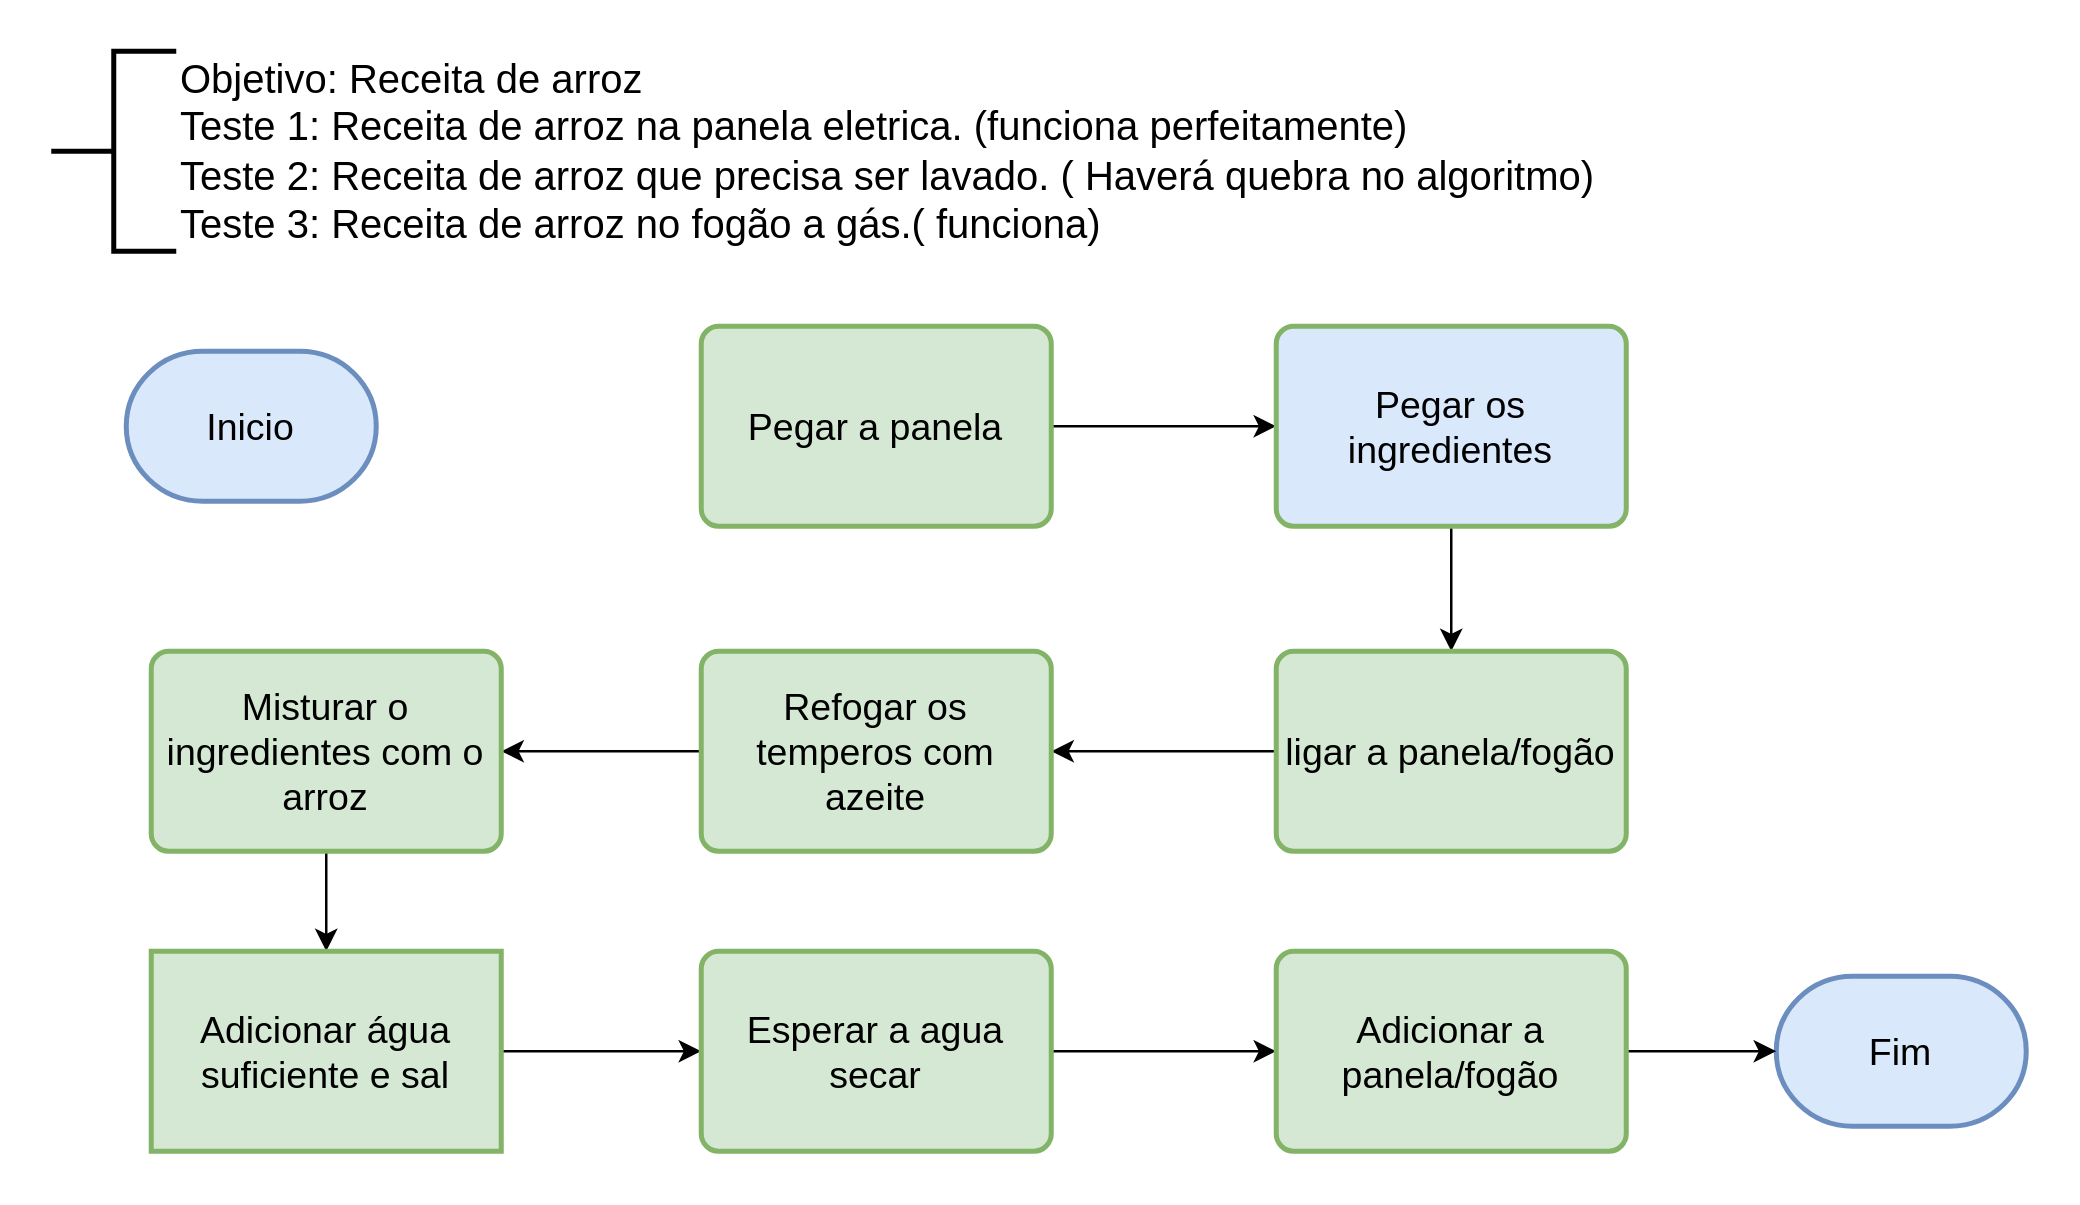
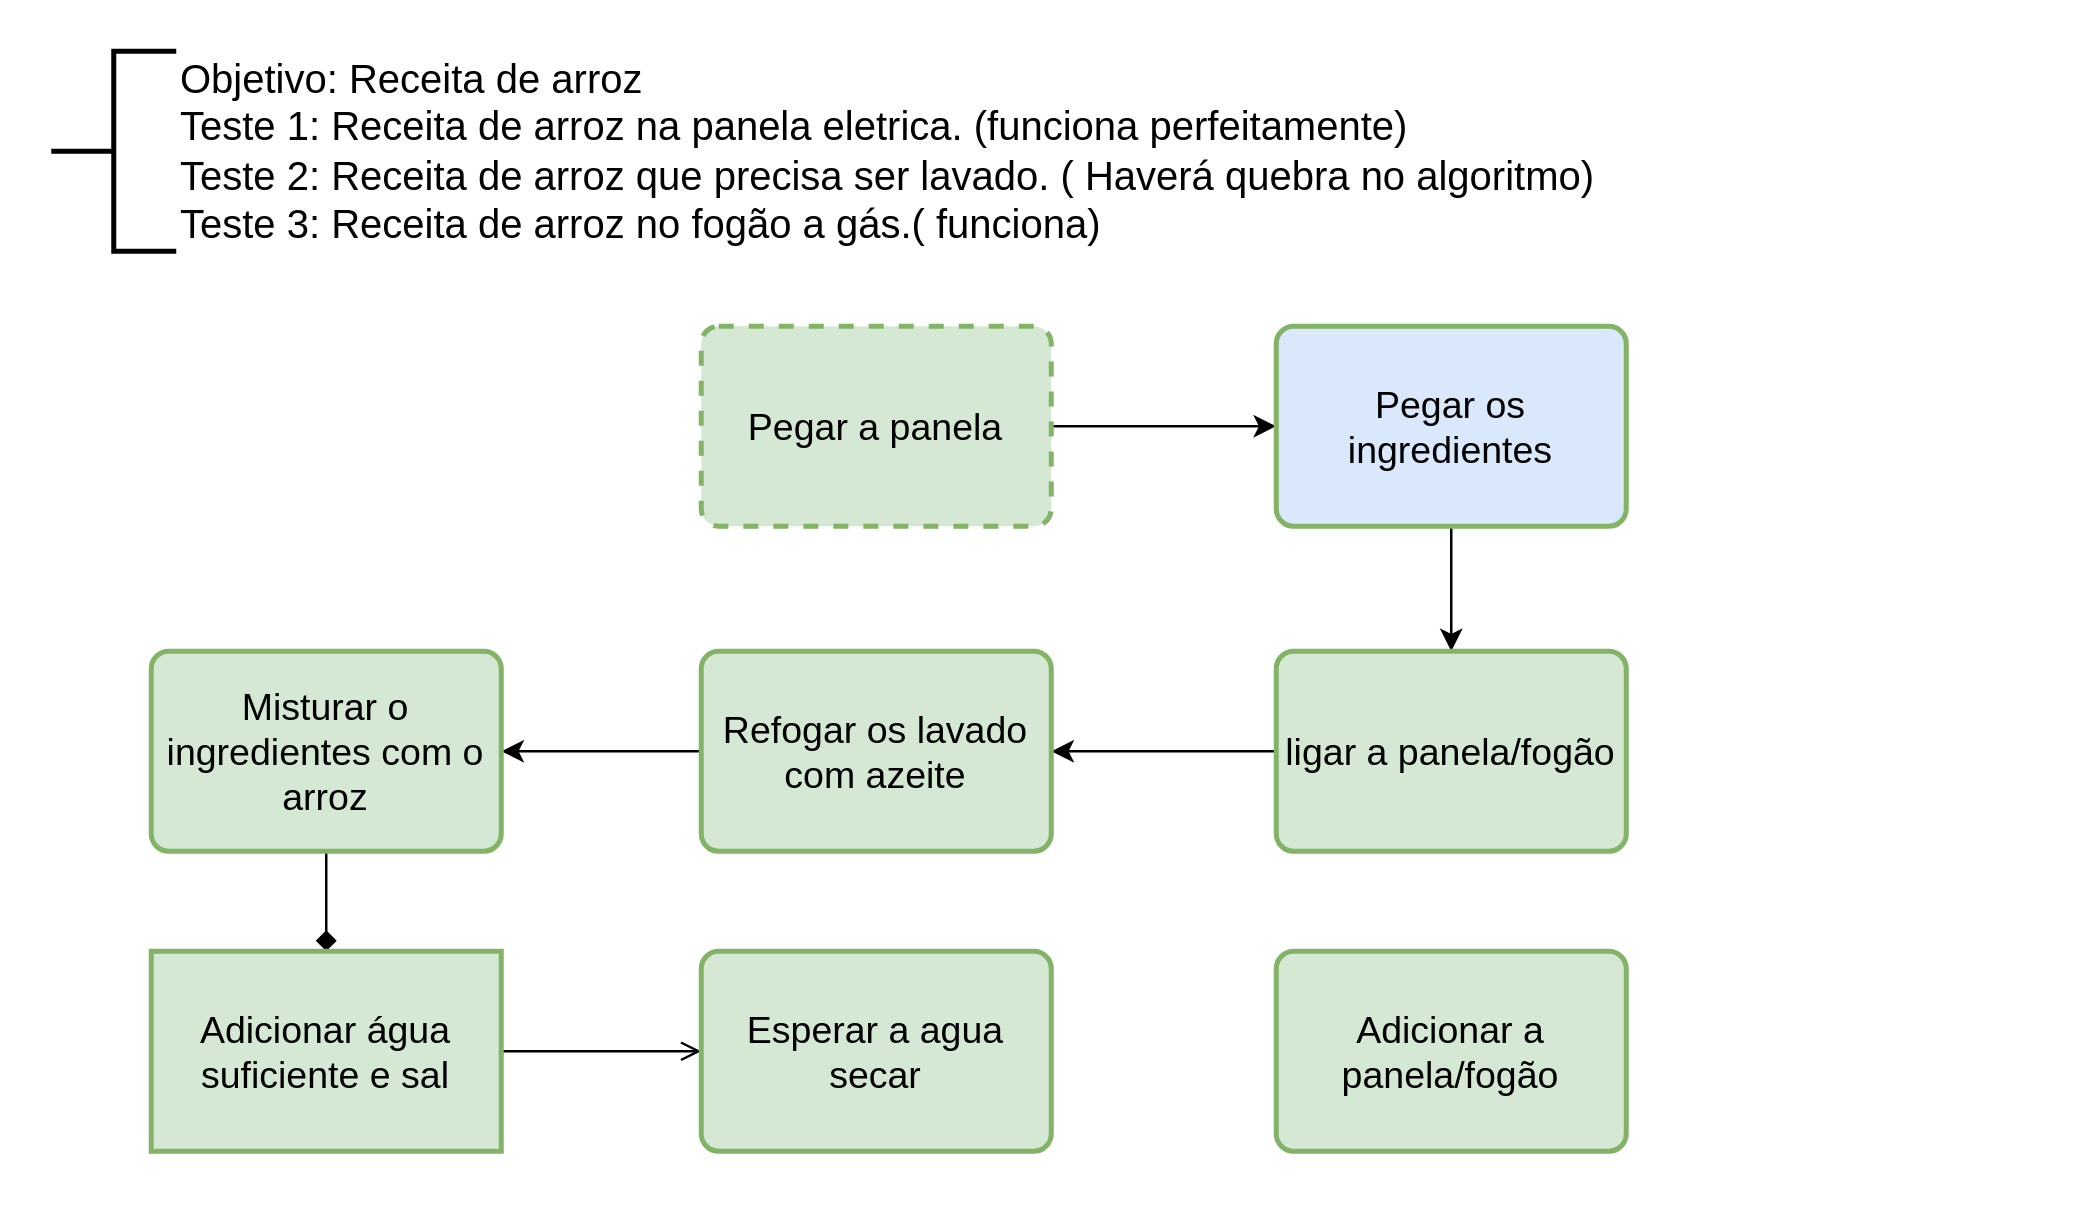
(251, 426) -> none
(876, 426) -> (876, 426)
(876, 751) -> (876, 751)
(326, 932) -> (326, 931)
(683, 1051) -> (687, 1051)
(1156, 1051) -> none
(1693, 1051) -> none
(1901, 1051) -> none
